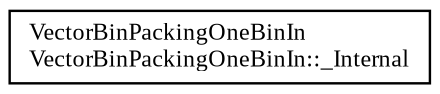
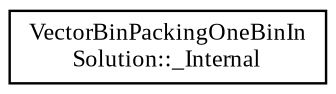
(220, 47) -> (168, 47)
